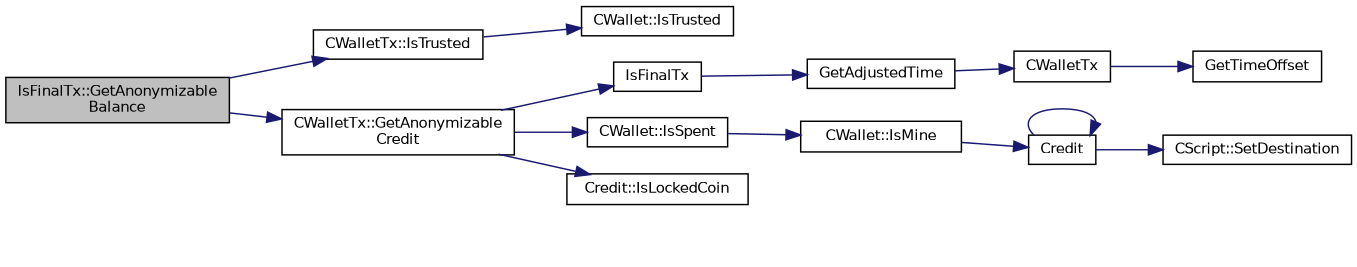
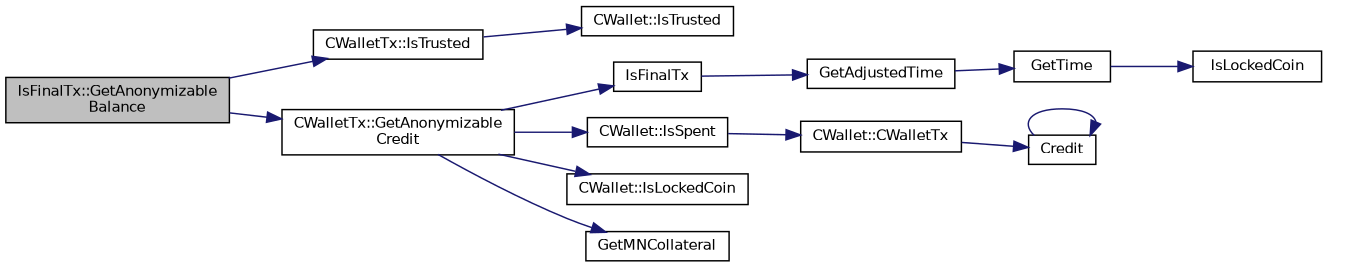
(1062, 66) -> (1062, 66)
(1257, 66) -> (1257, 66)
(881, 137) -> (881, 137)
(1257, 150) -> none
(658, 189) -> (658, 189)
none -> (658, 246)
